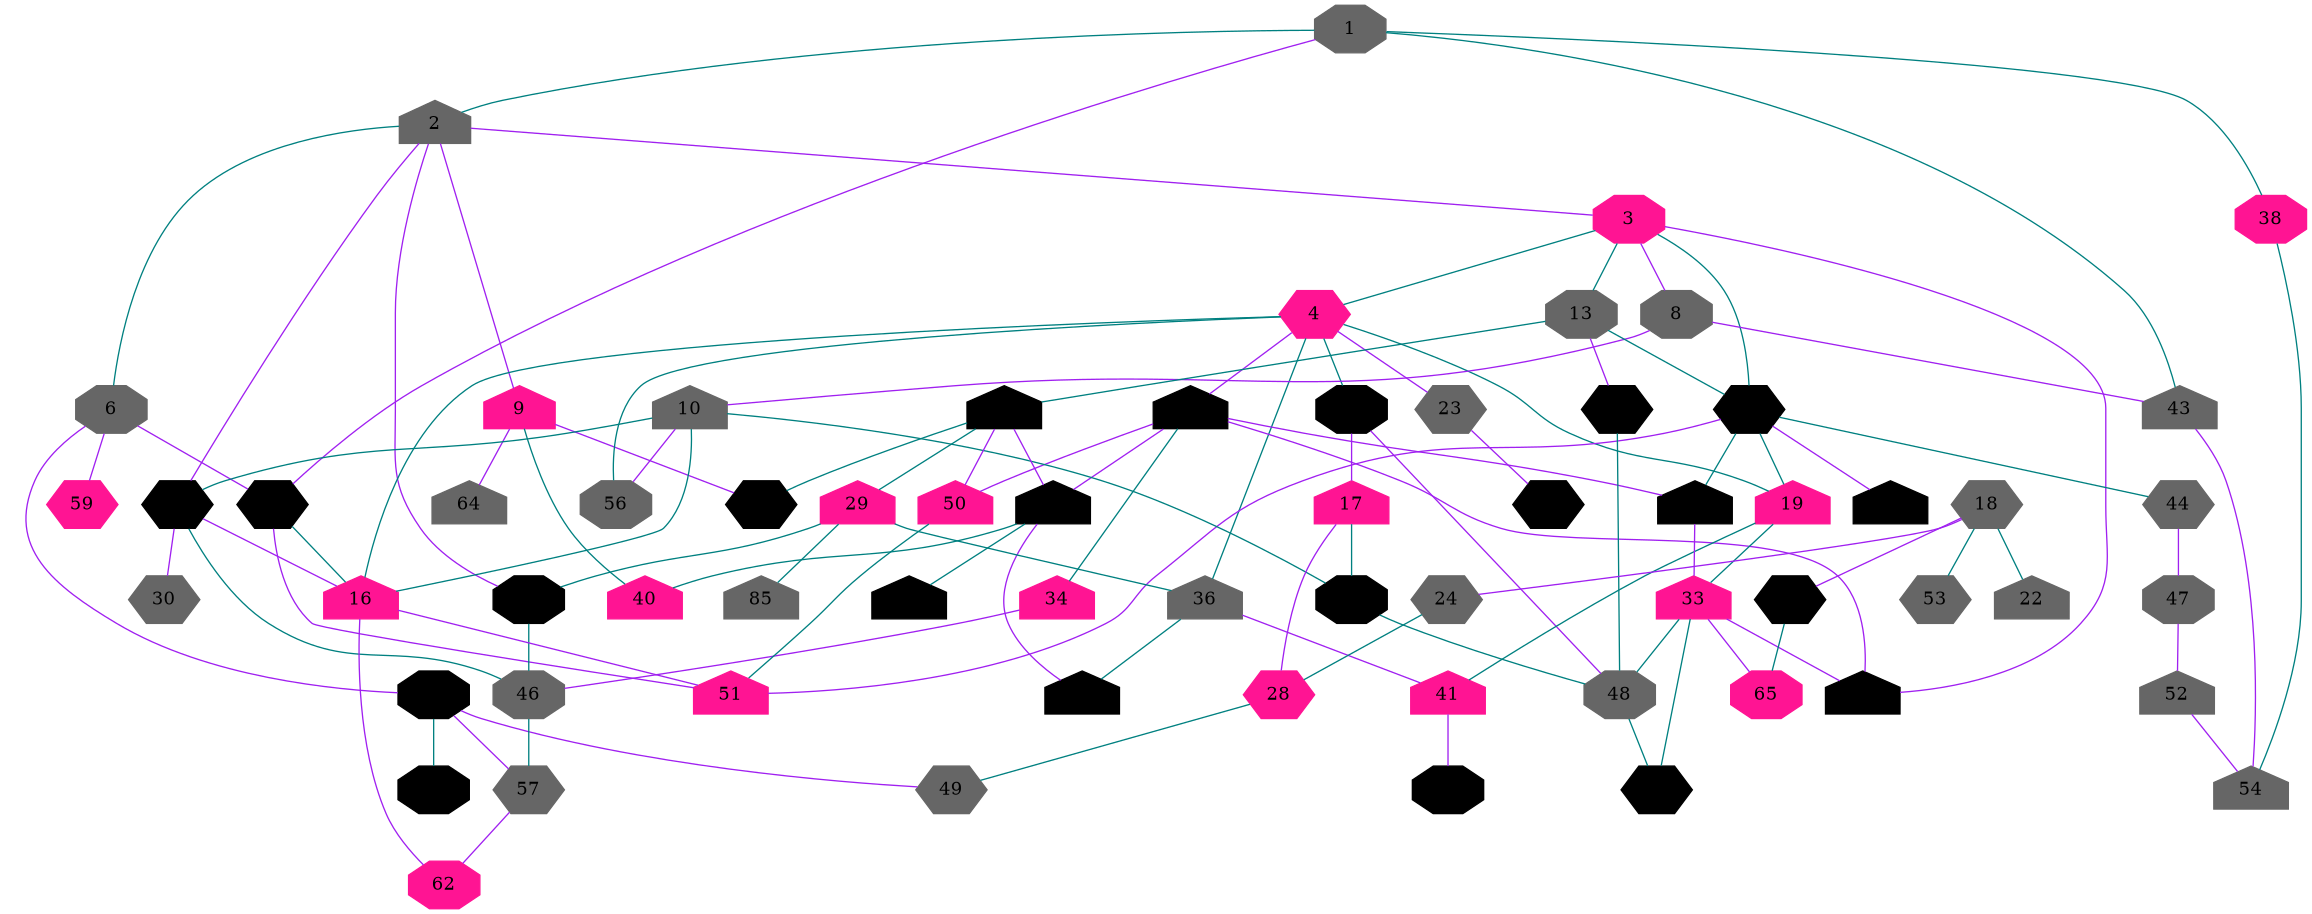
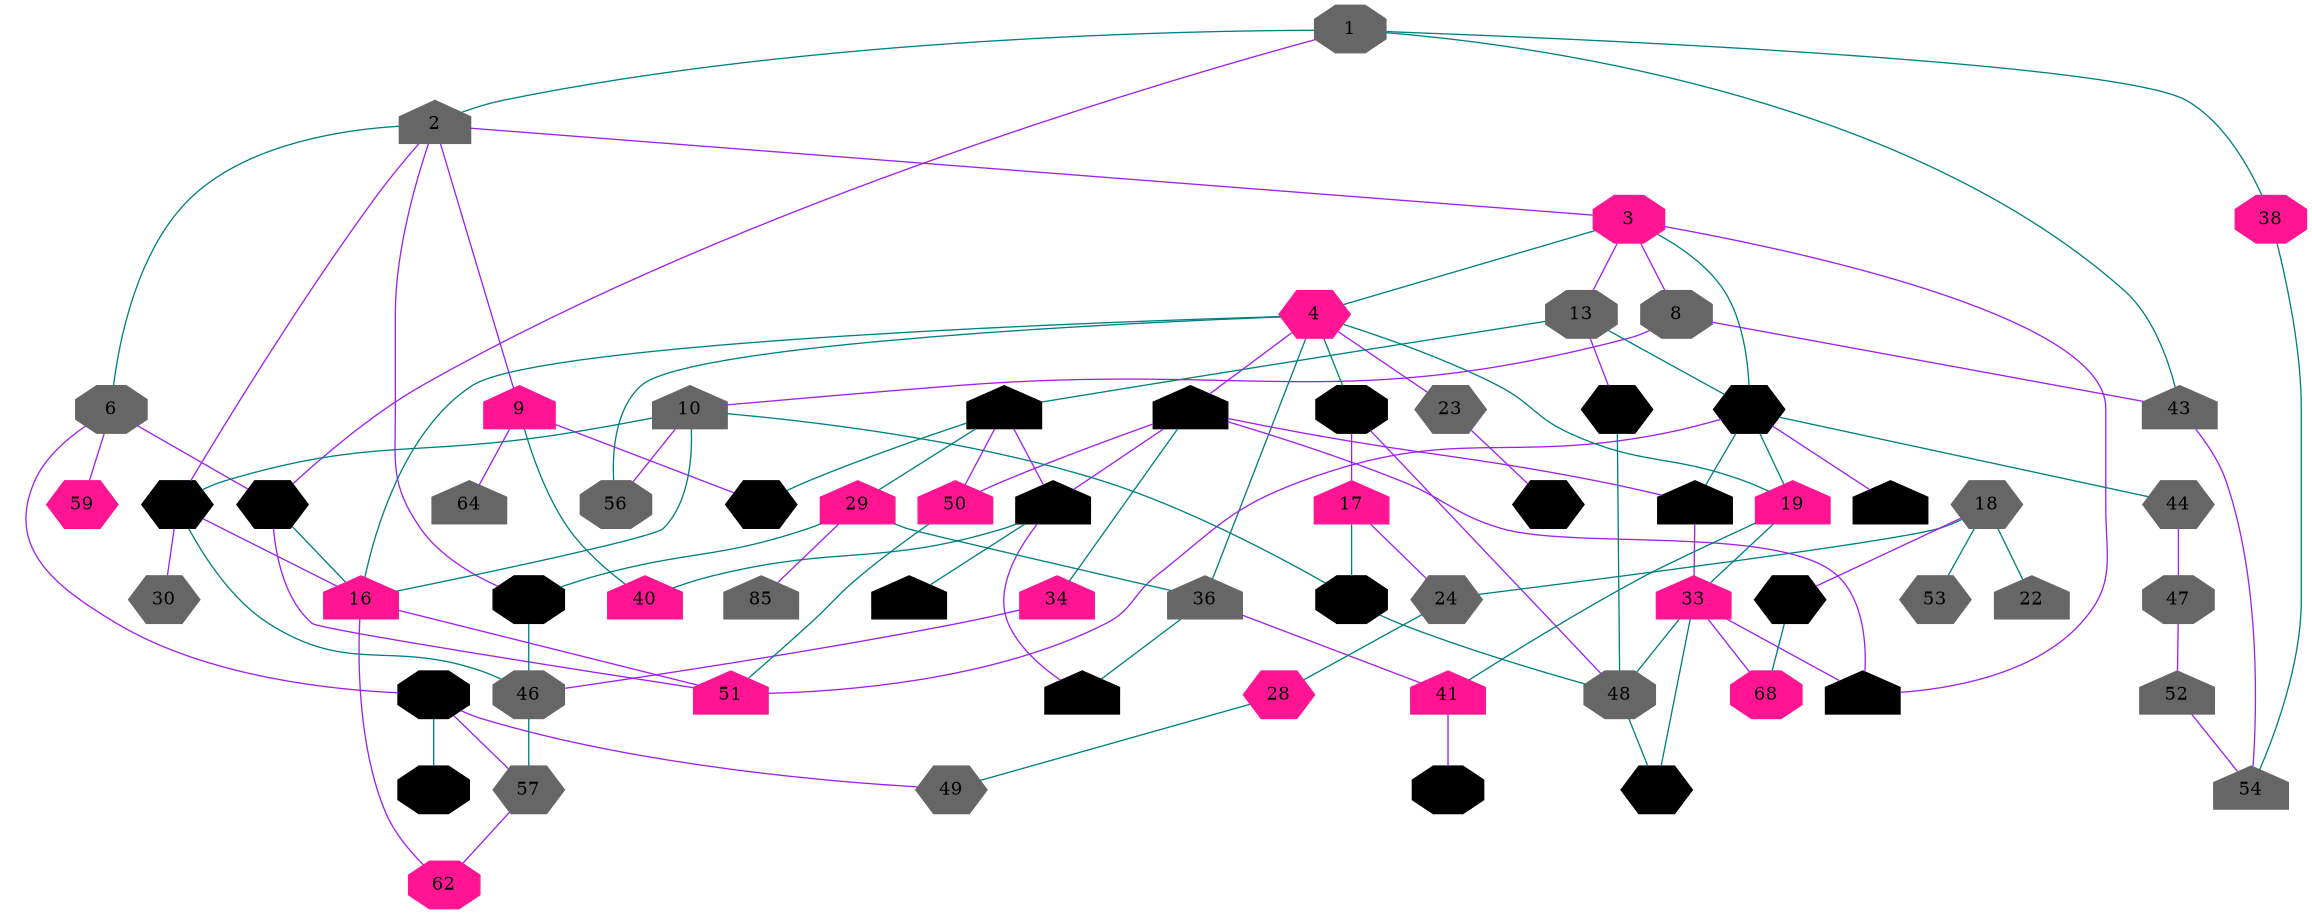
(1605, 267) -> (1605, 267)
(811, 550) -> (811, 550)
(1709, 564) -> (1709, 564)
(1298, 593) -> (1399, 551)
(1766, 695) -> (1766, 695)
